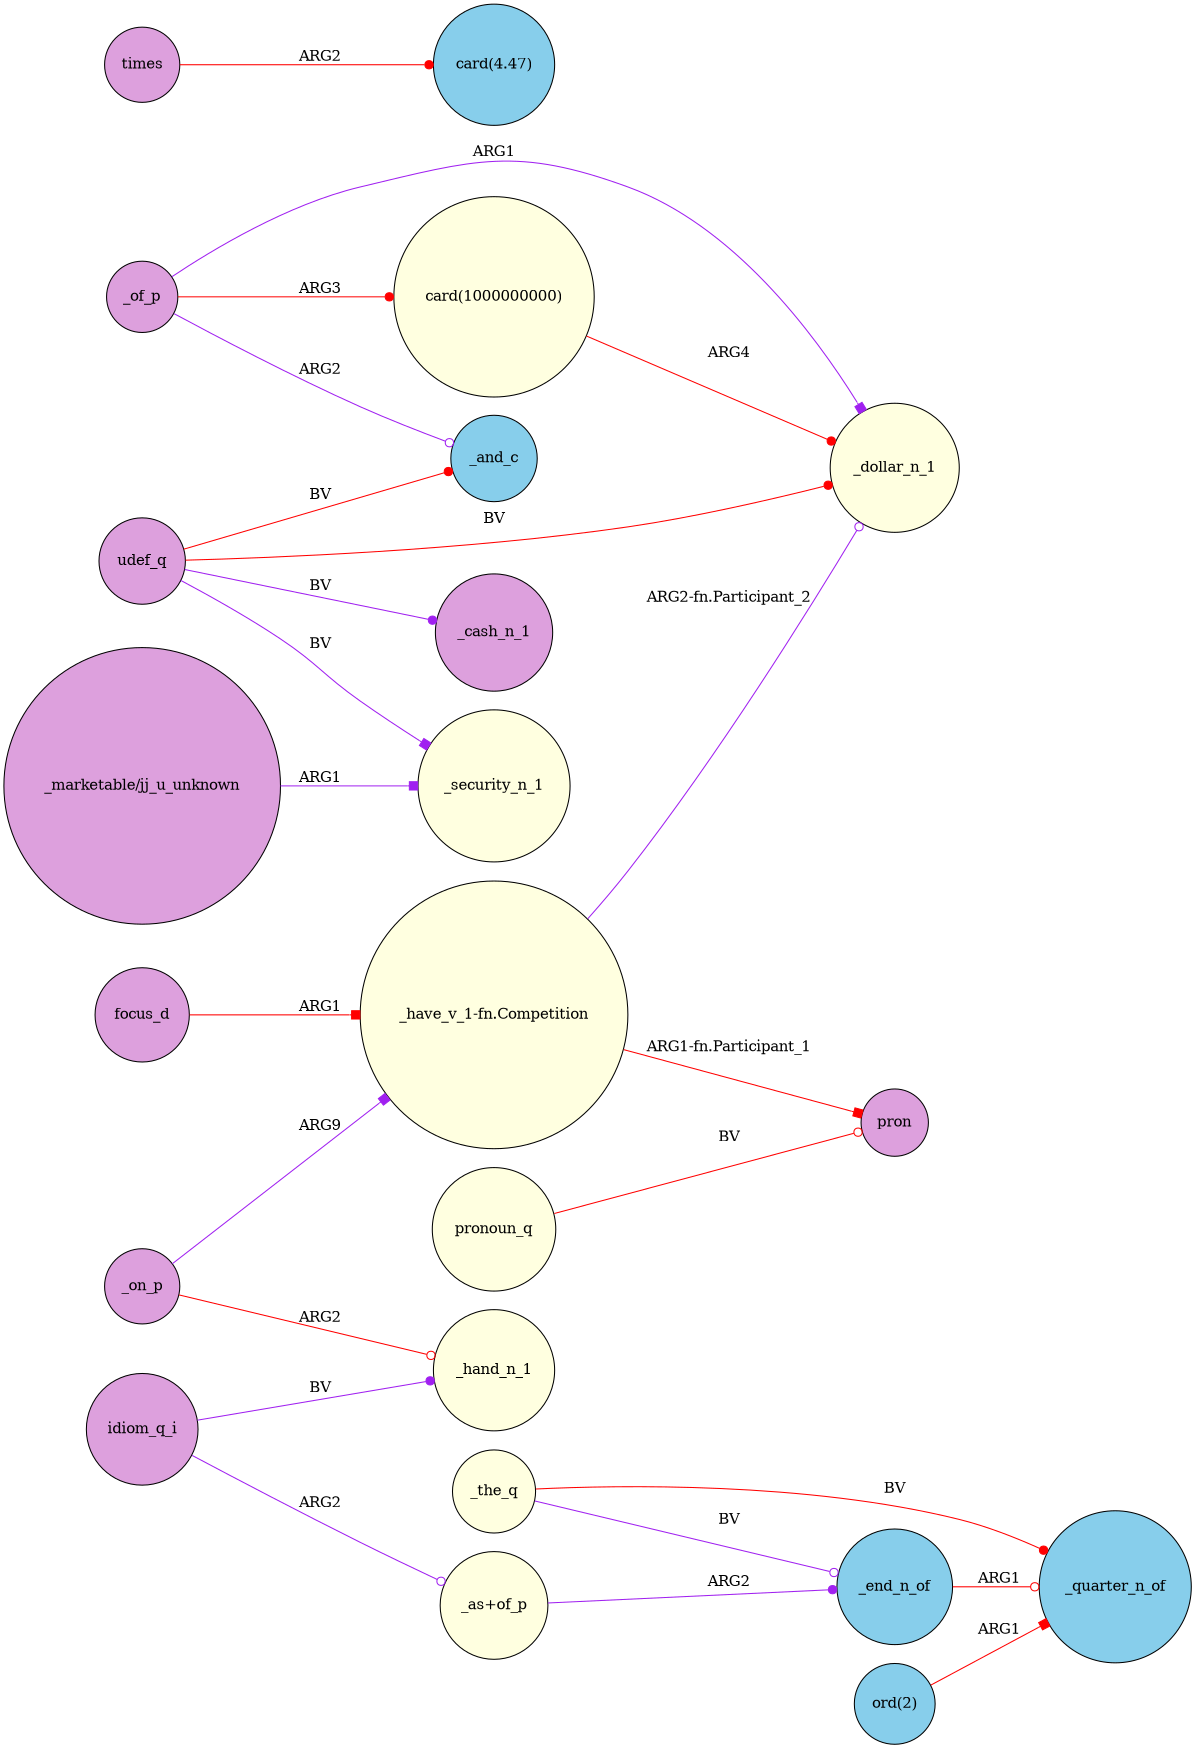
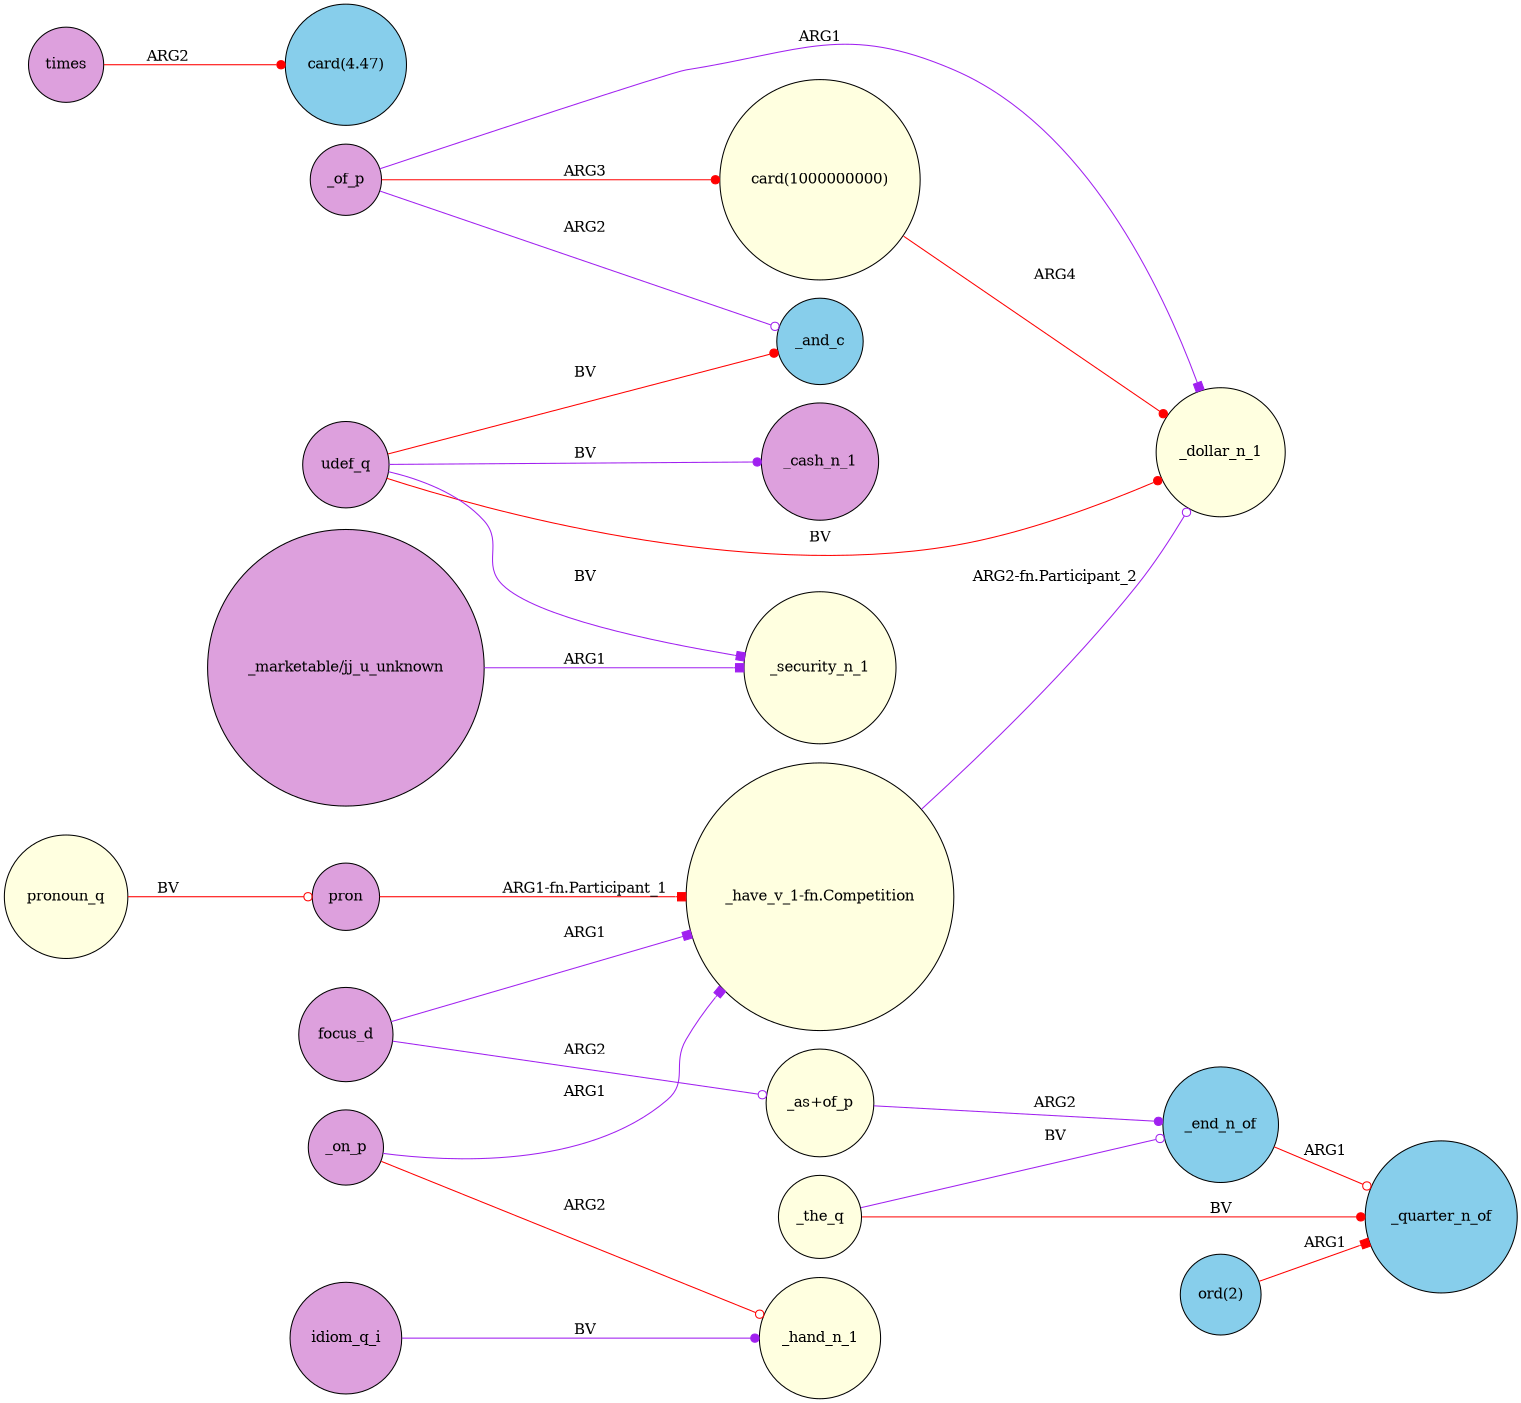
(269, 1015) -> (536, 979)
(738, 1080) -> (527, 897)
(320, 1126) -> (585, 1092)
(314, 1519) -> (575, 1068)
